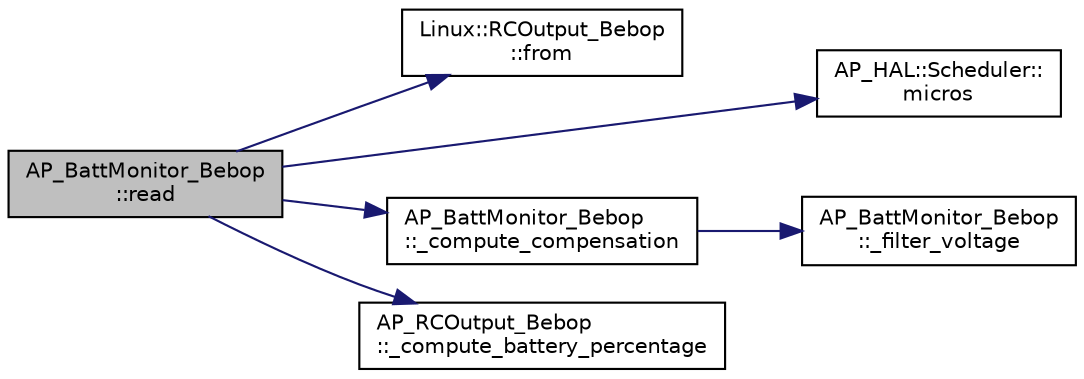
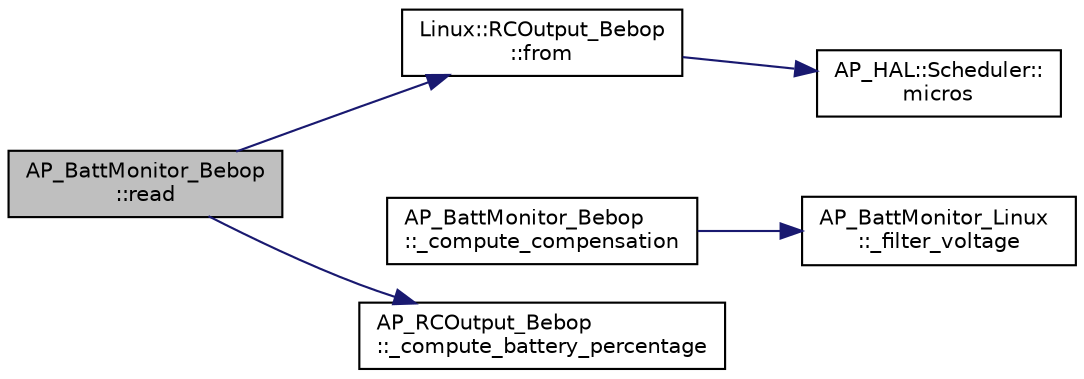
(539, 134) -> (739, 63)
(324, 205) -> none
(939, 231) -> (939, 231)
